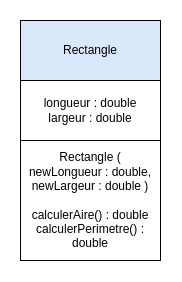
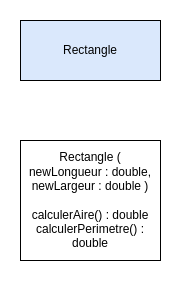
(91, 111) -> none
